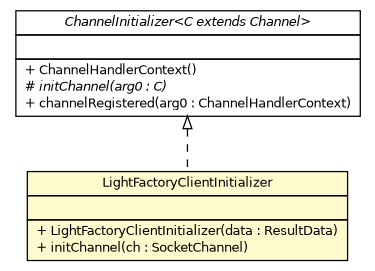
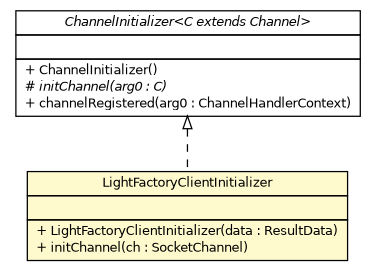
(111, 71) -> (92, 71)
